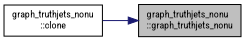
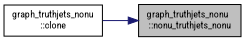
(190, 21) -> (190, 21)
